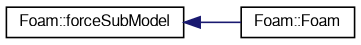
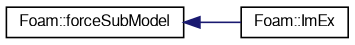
(298, 22) -> (295, 22)
